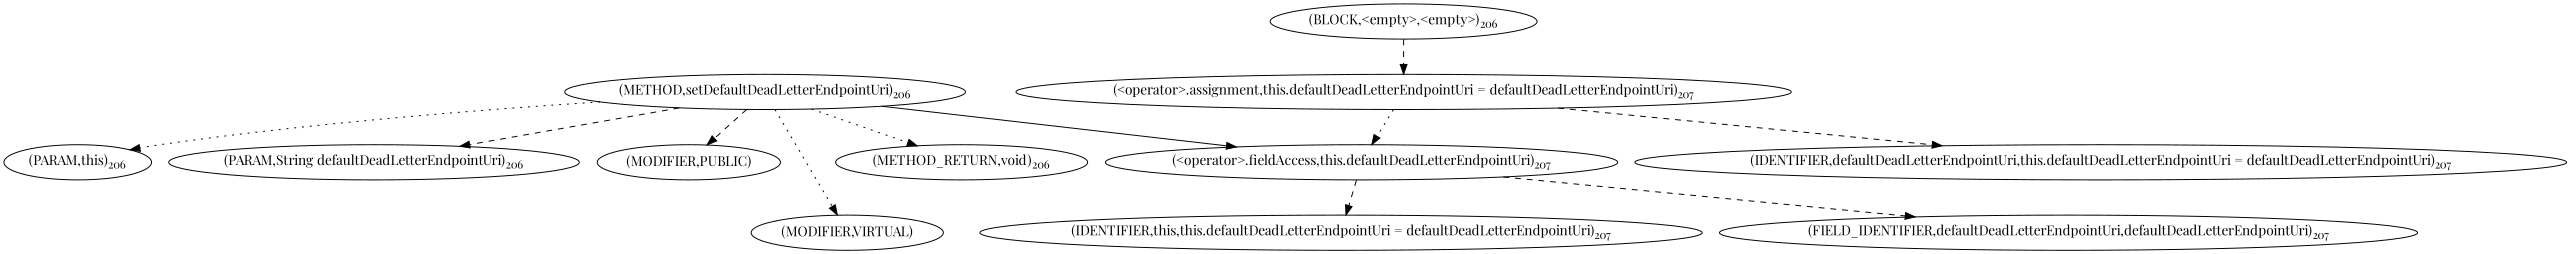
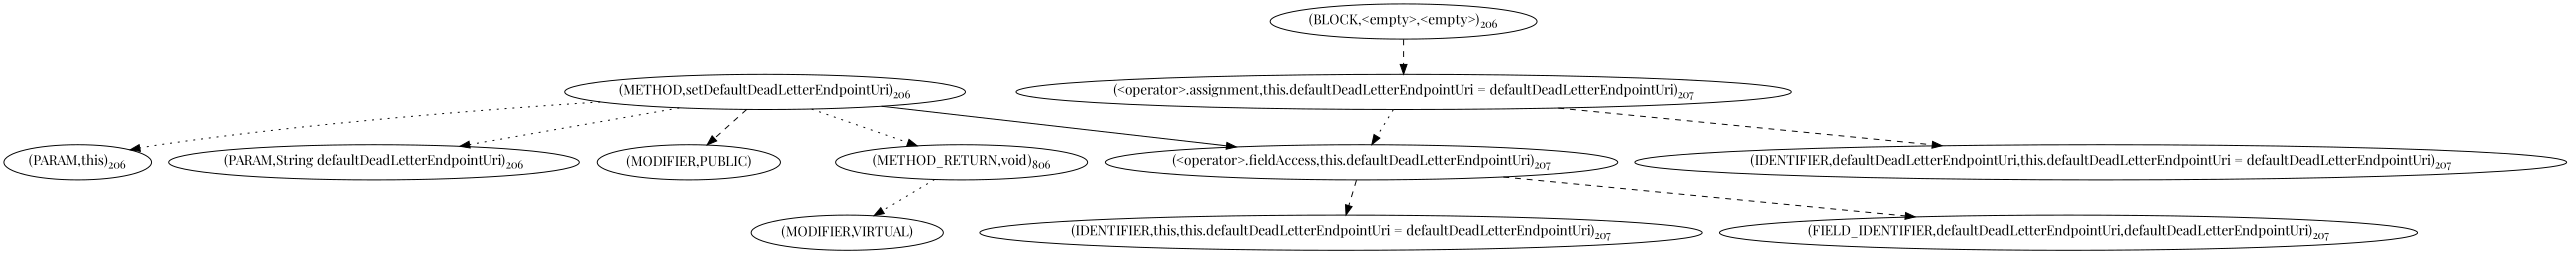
(574, 126) -> (574, 126)
(804, 158) -> (909, 195)
(1041, 161) -> (1041, 161)
